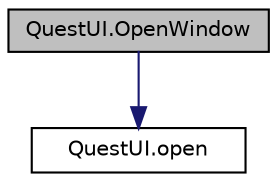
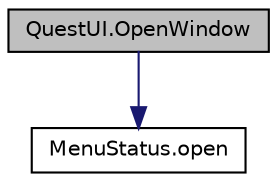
(139, 150) -> (139, 150)
